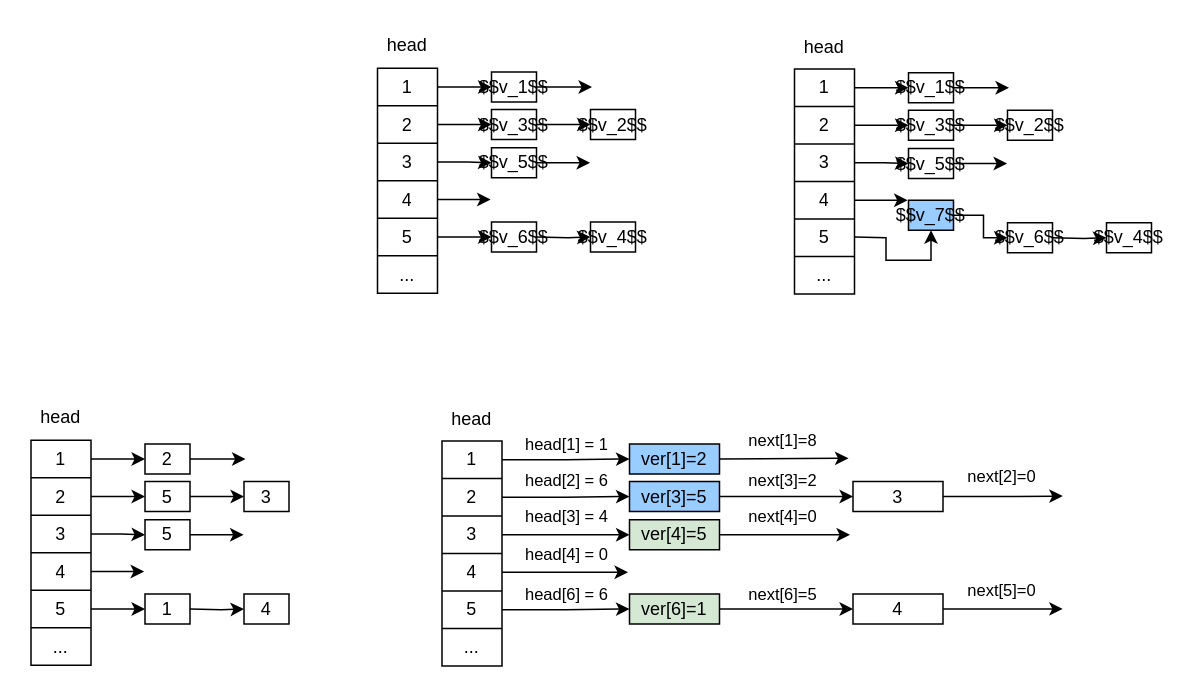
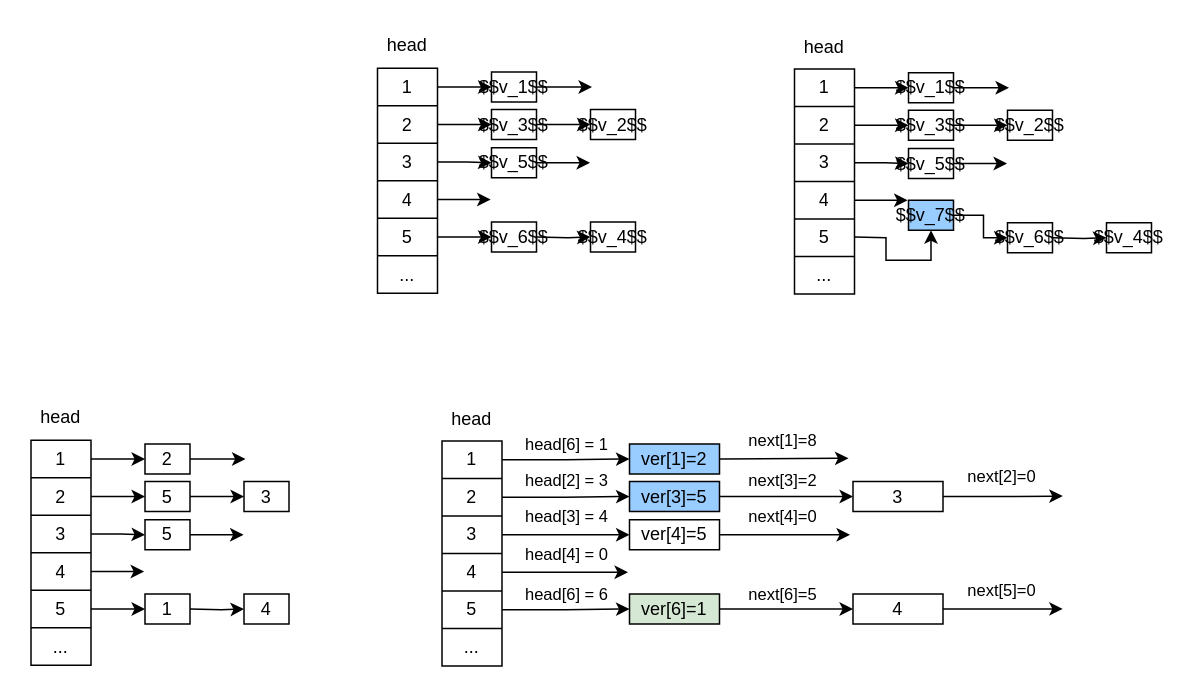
(567, 445) -> (567, 445)
(567, 481) -> (567, 481)
(674, 535) -> (674, 535)
